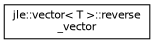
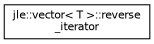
(77, 22) -> (77, 22)
